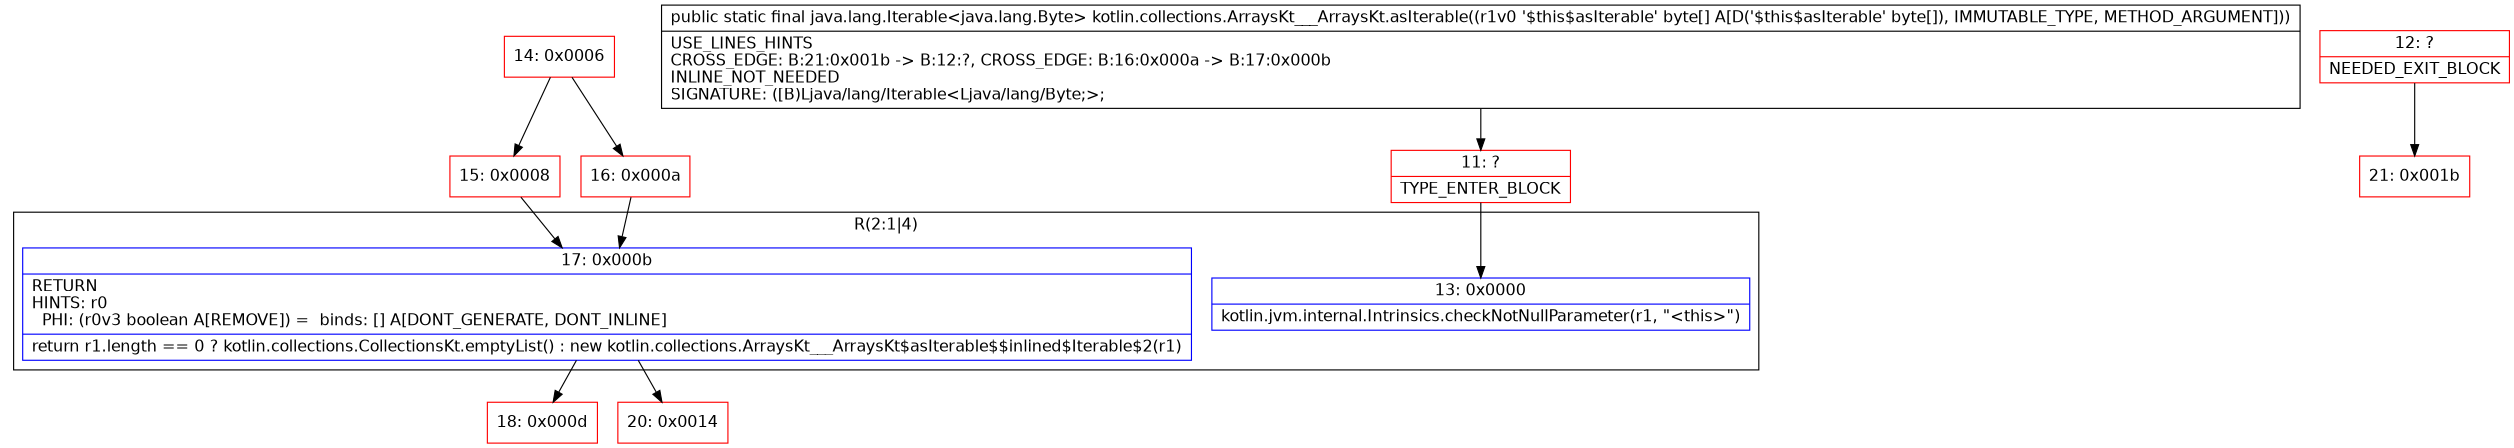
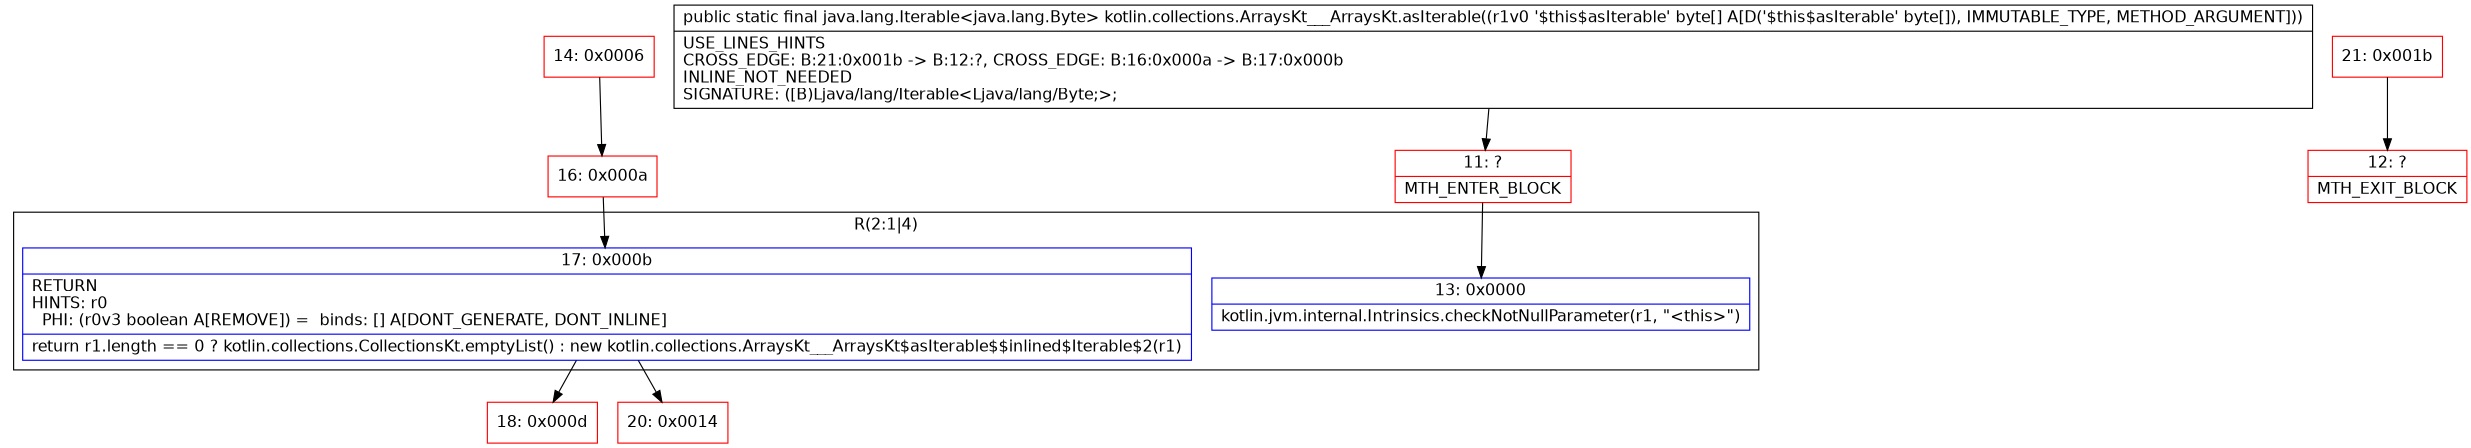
(2415, 69) -> (2387, 189)
(2415, 114) -> (2387, 108)
(505, 176) -> none
(1481, 189) -> (1483, 189)
